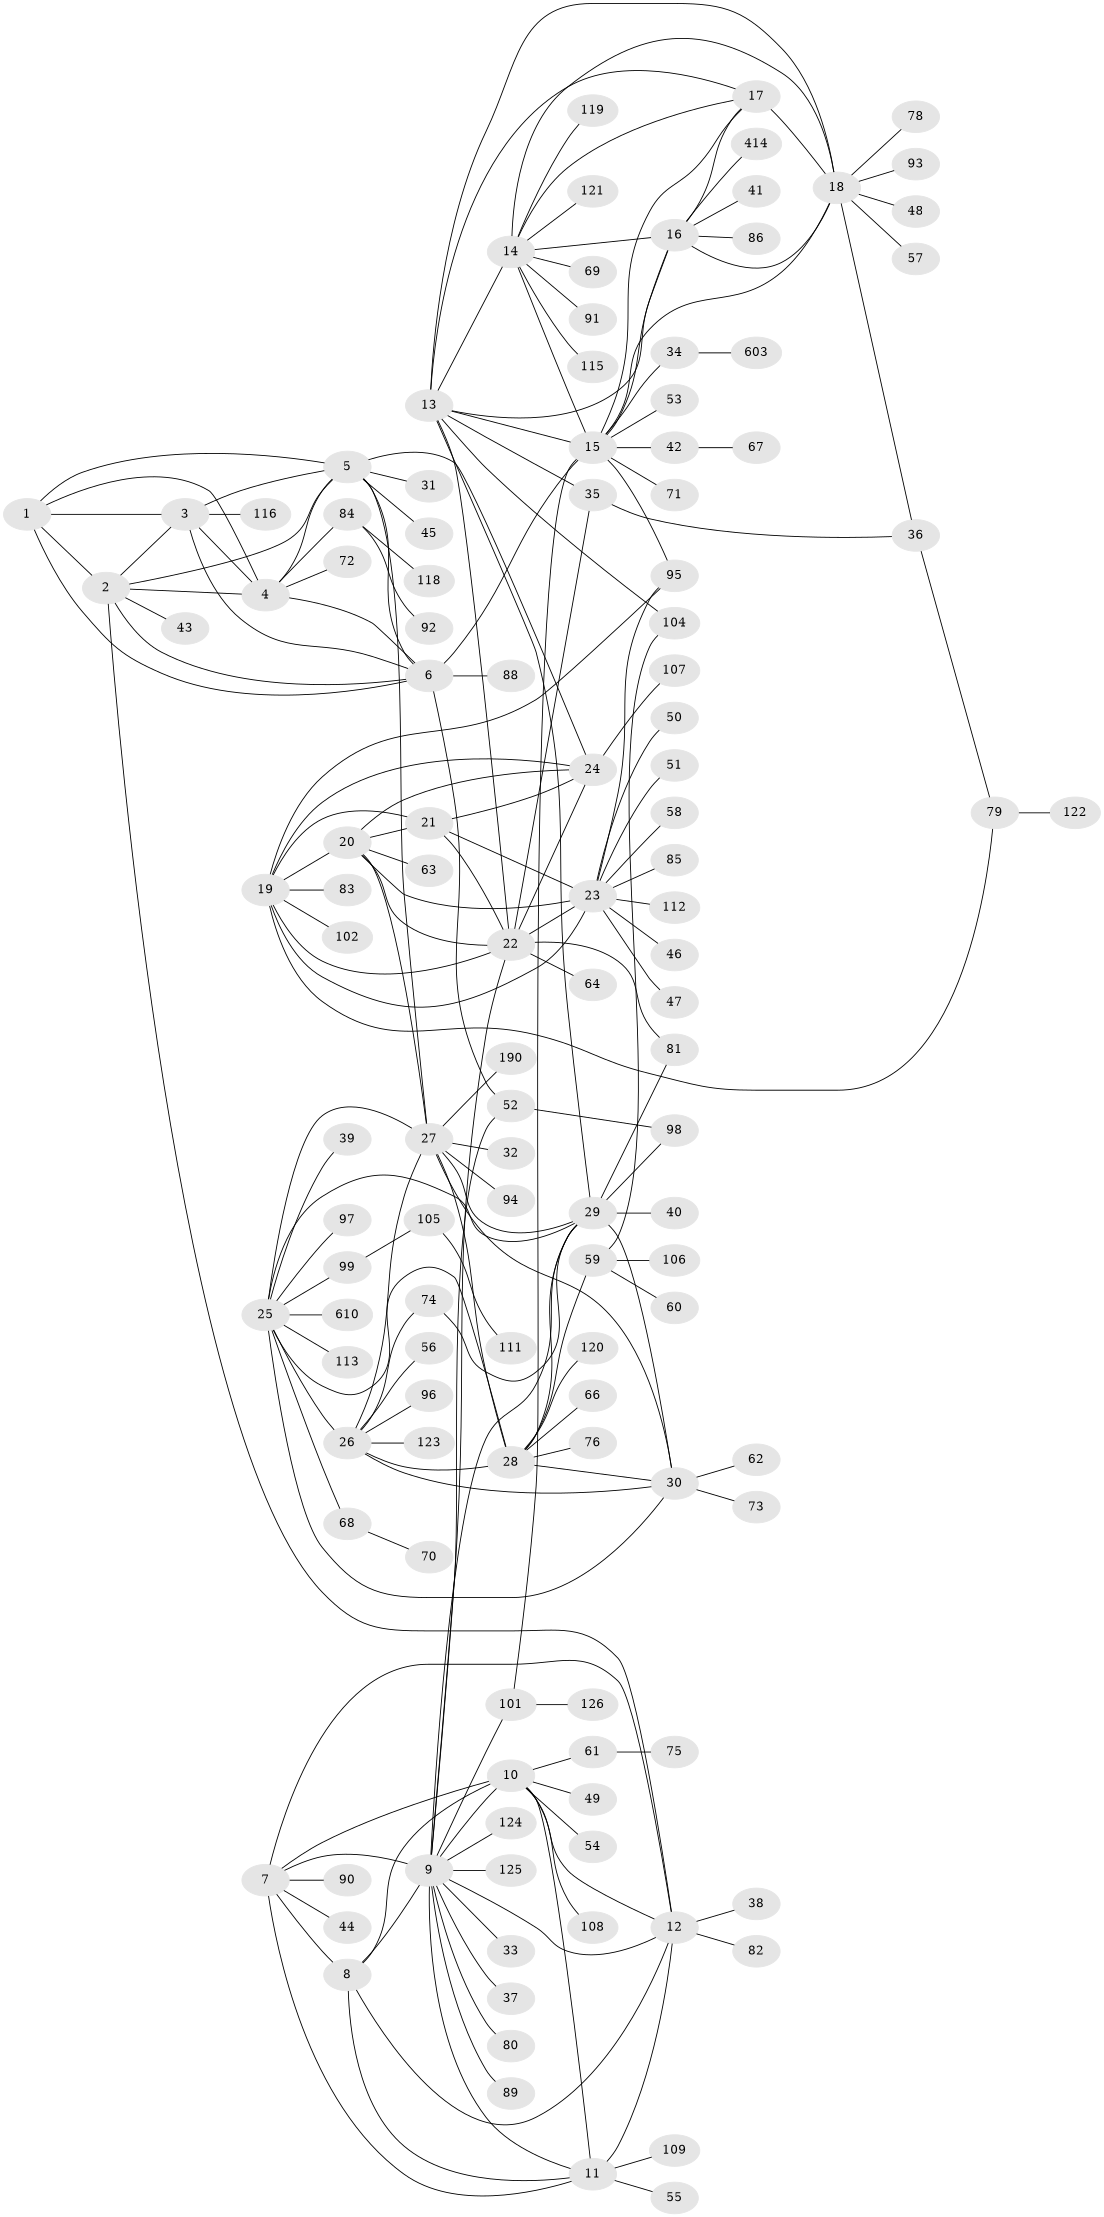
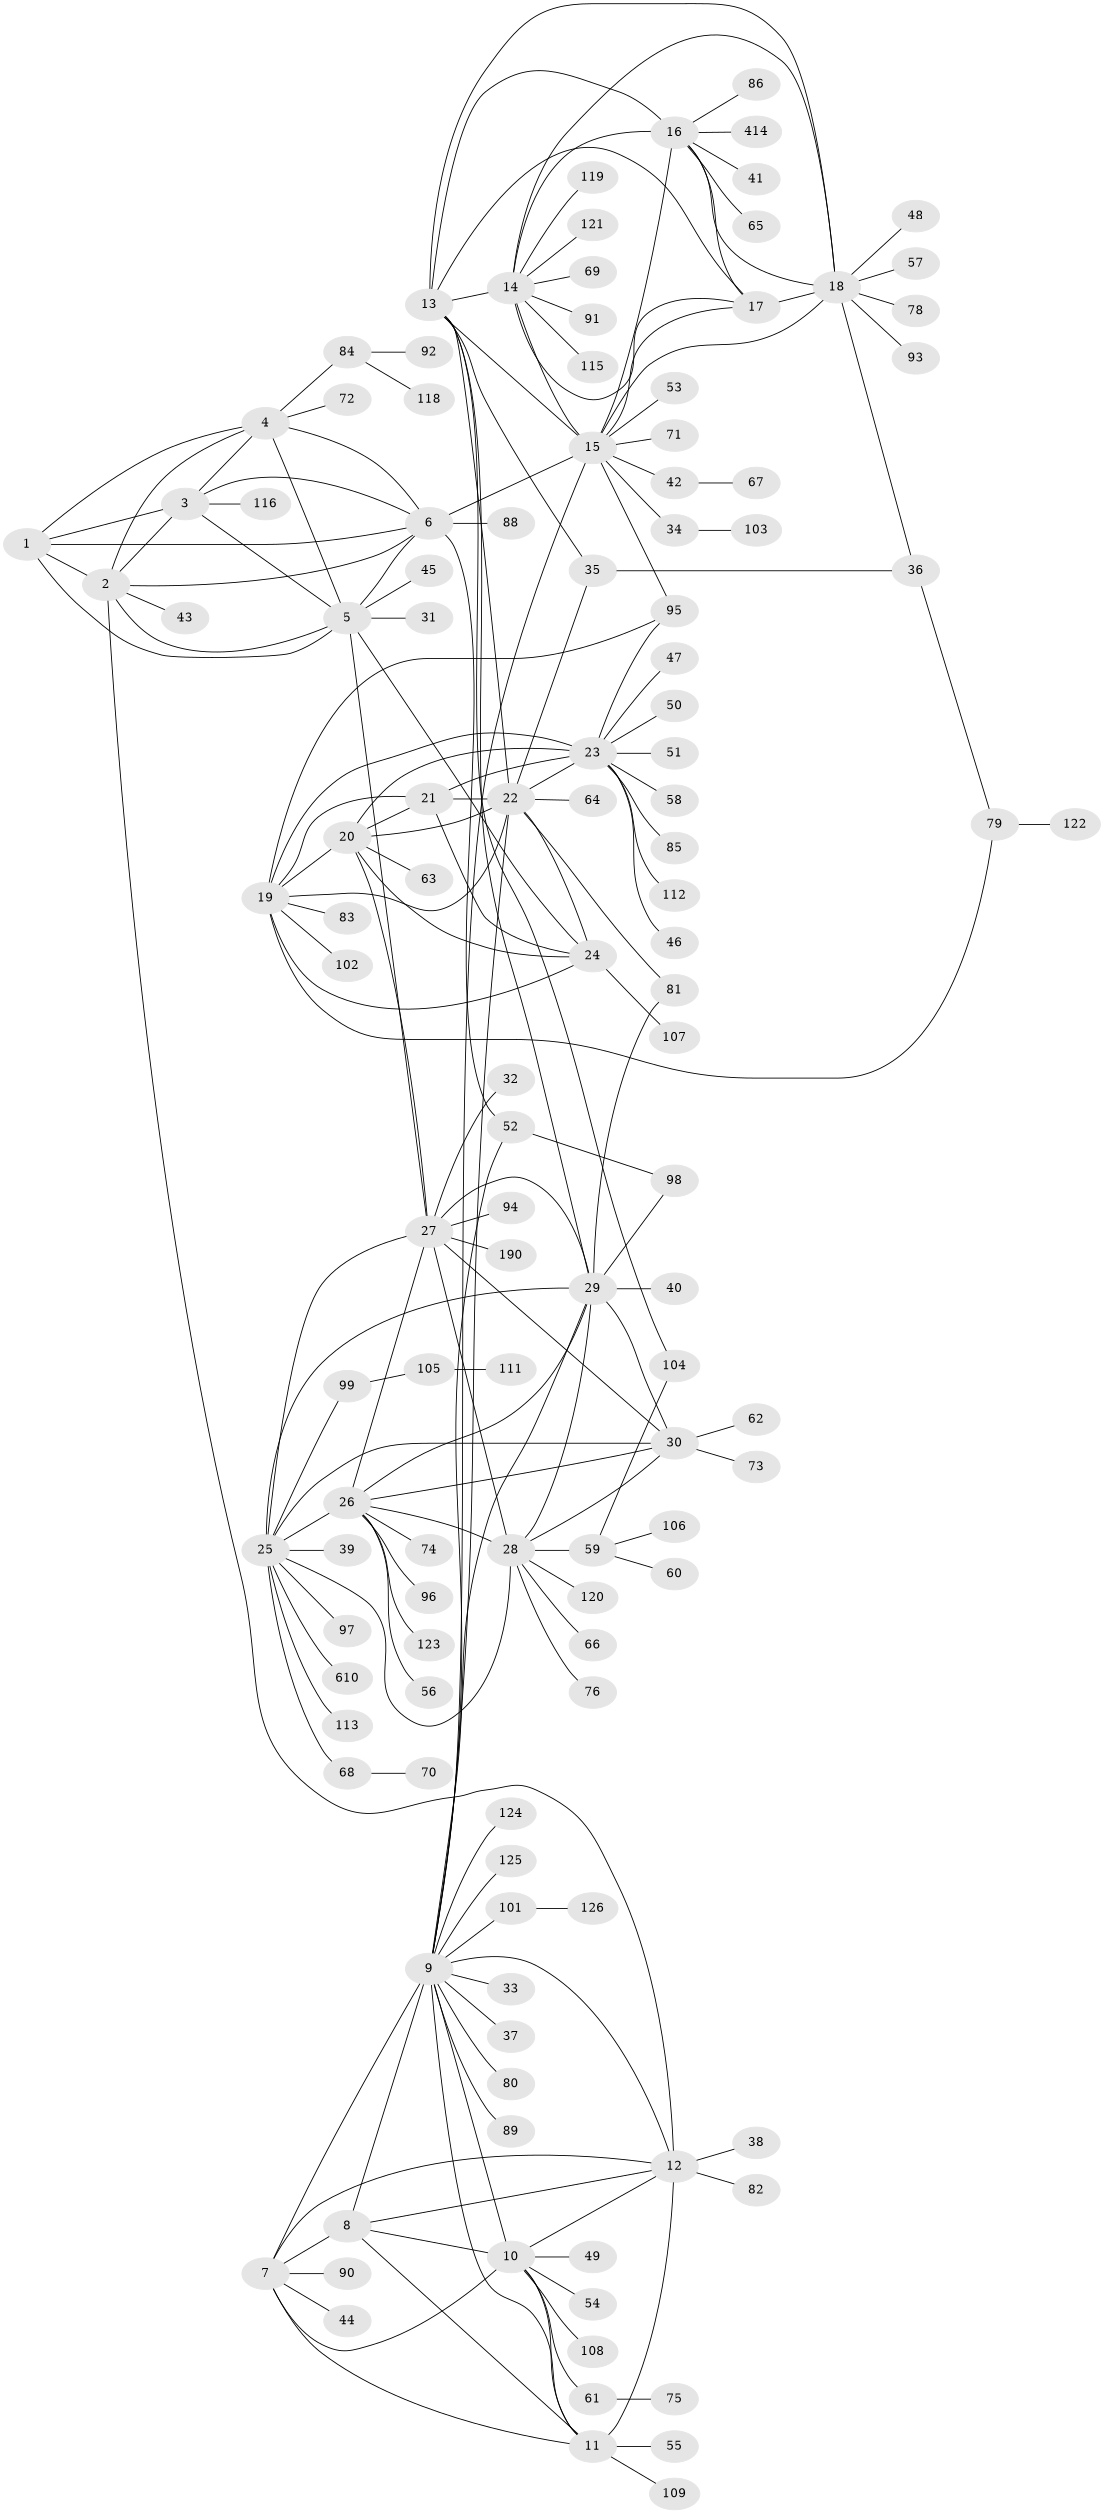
none -> (756, 227)
(756, 353) -> (756, 530)
(538, 1072) -> (464, 1163)
(532, 1375) -> (498, 1422)
